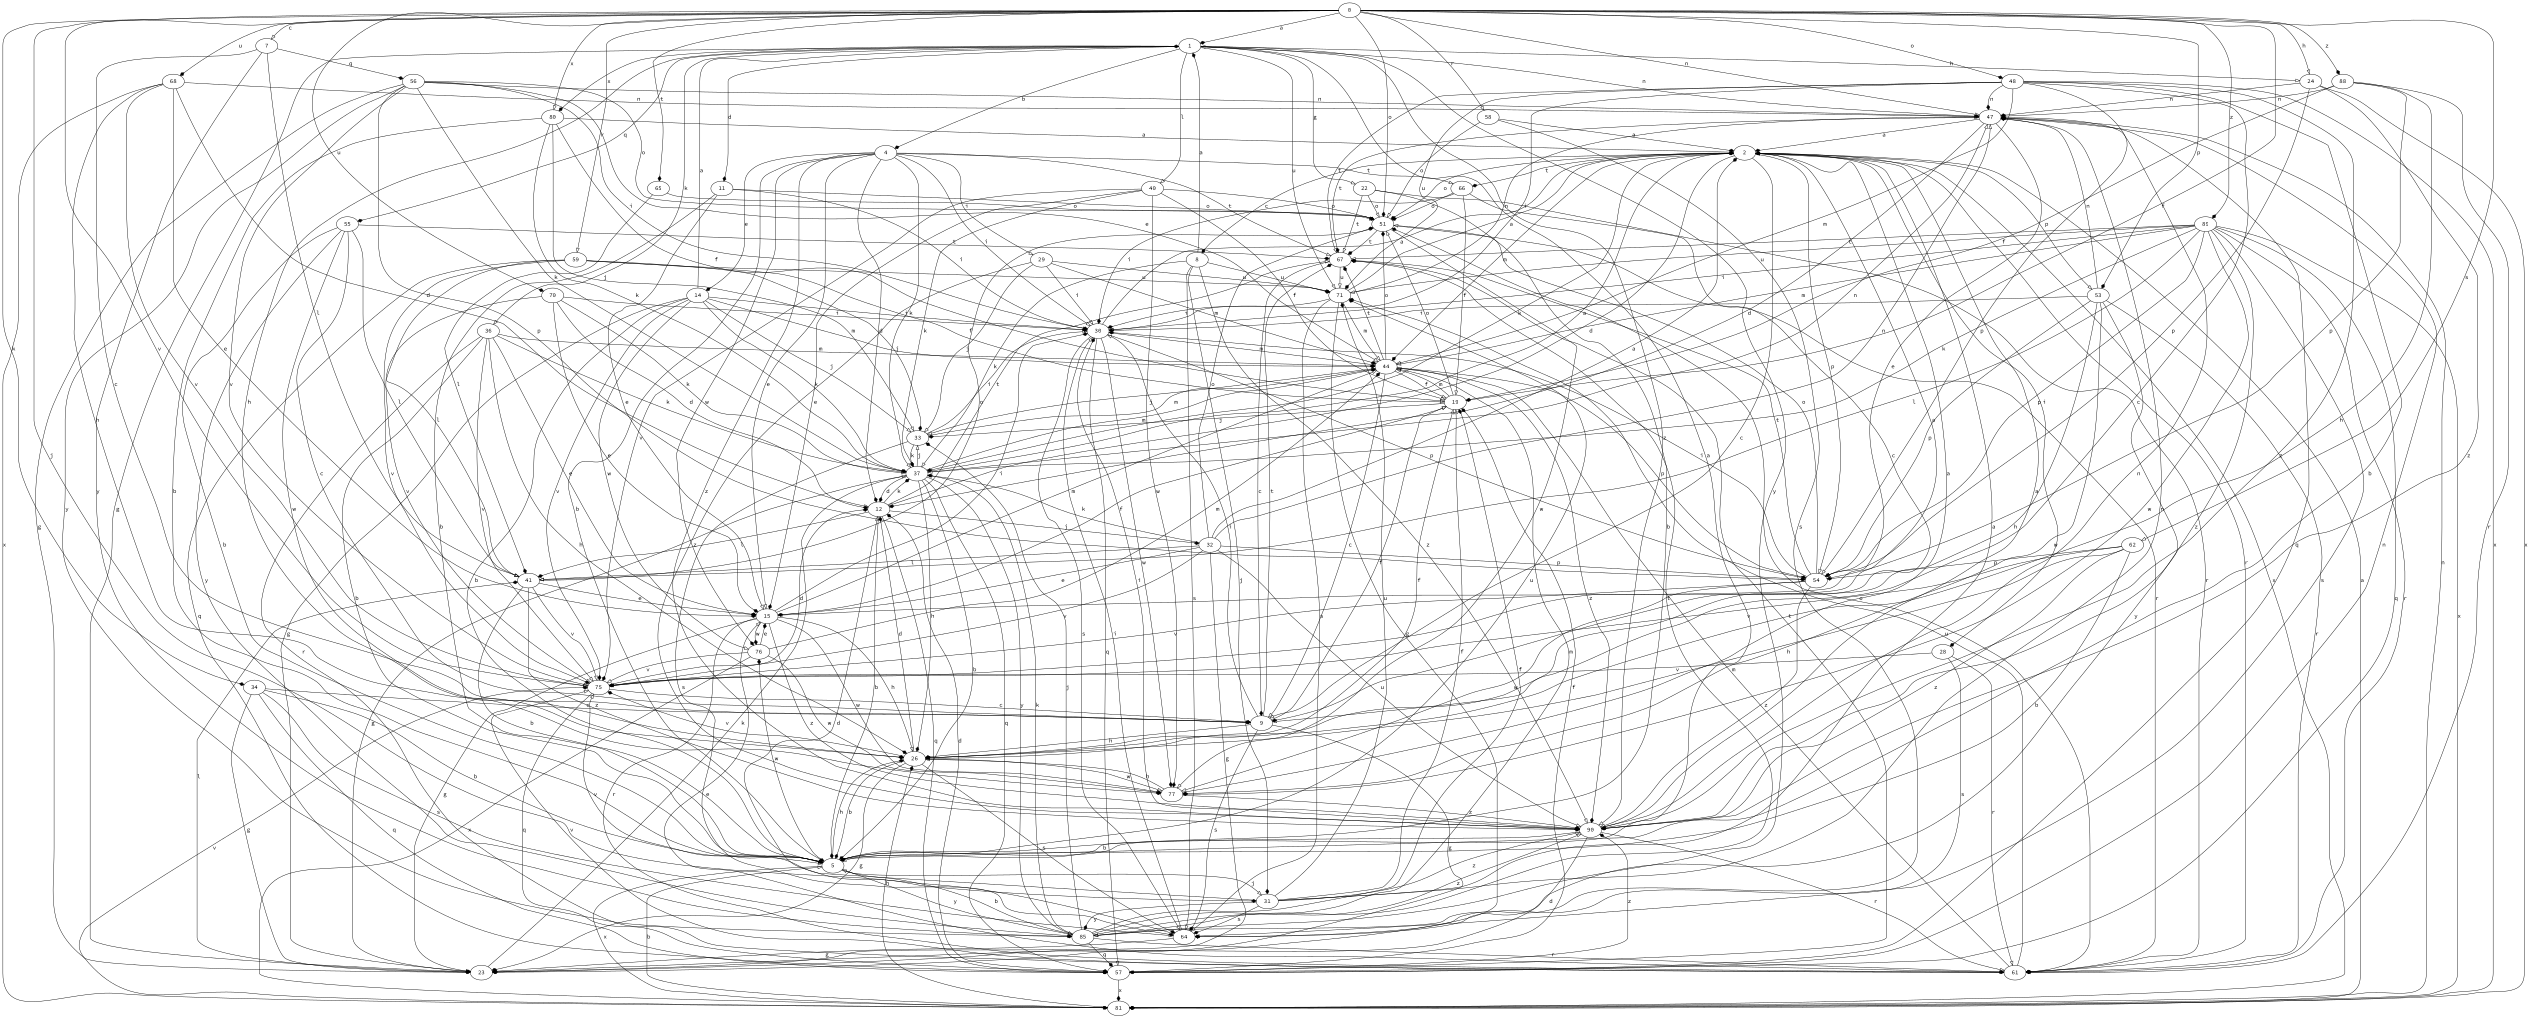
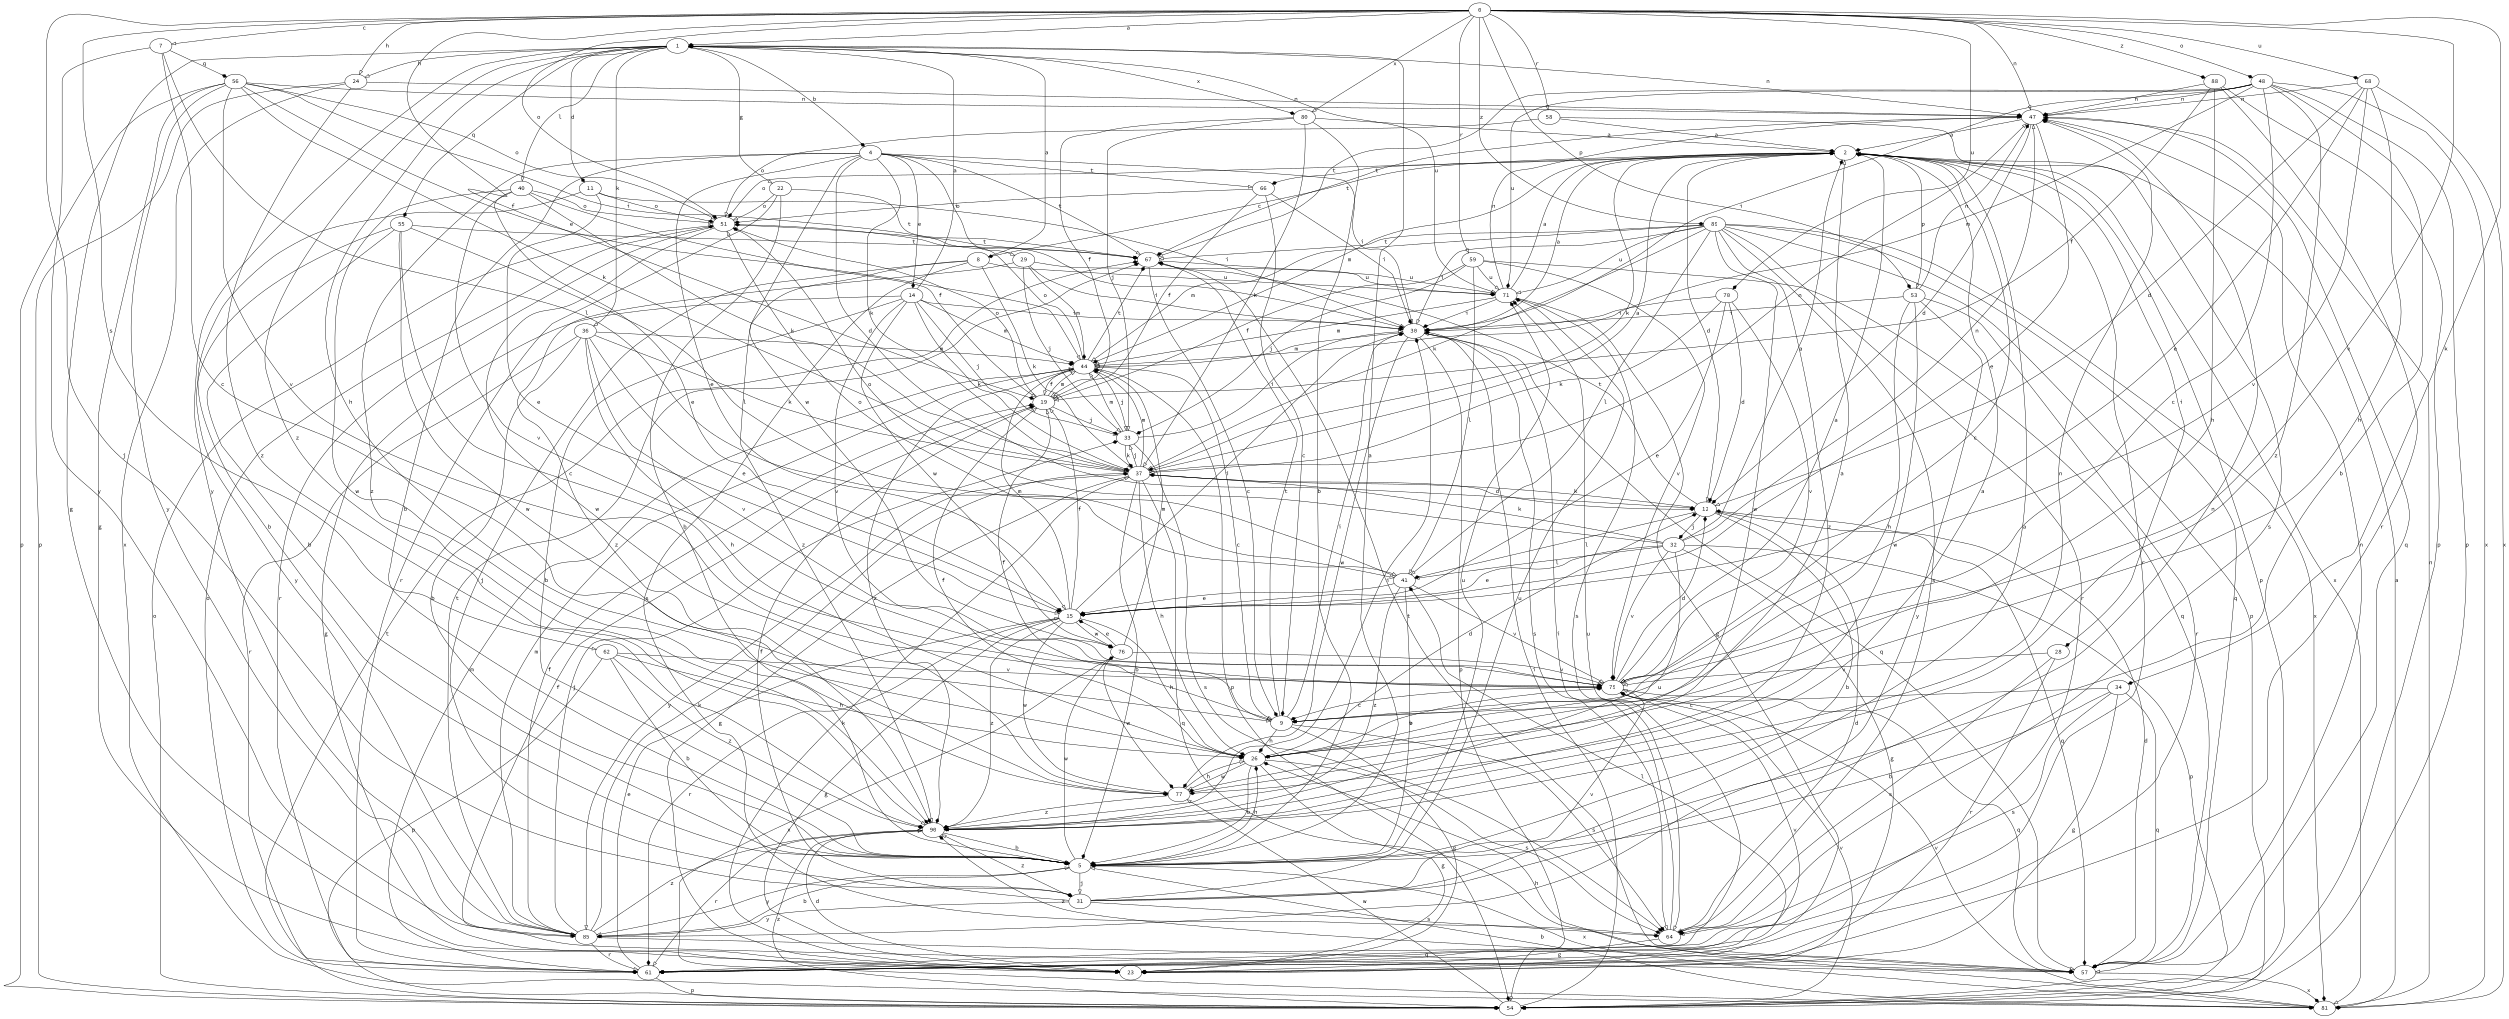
(658, 188) -> none
(1936, 418) -> (1074, 1004)
